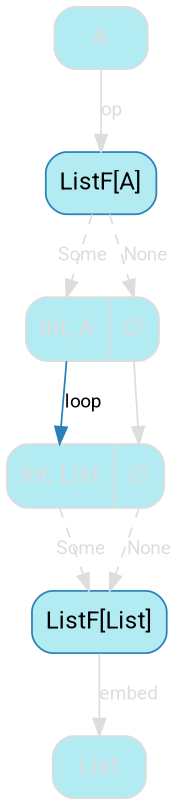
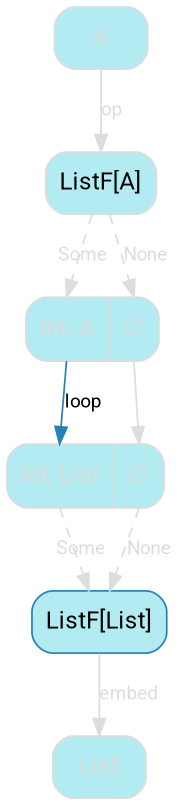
(101, 183) -> (101, 183)
